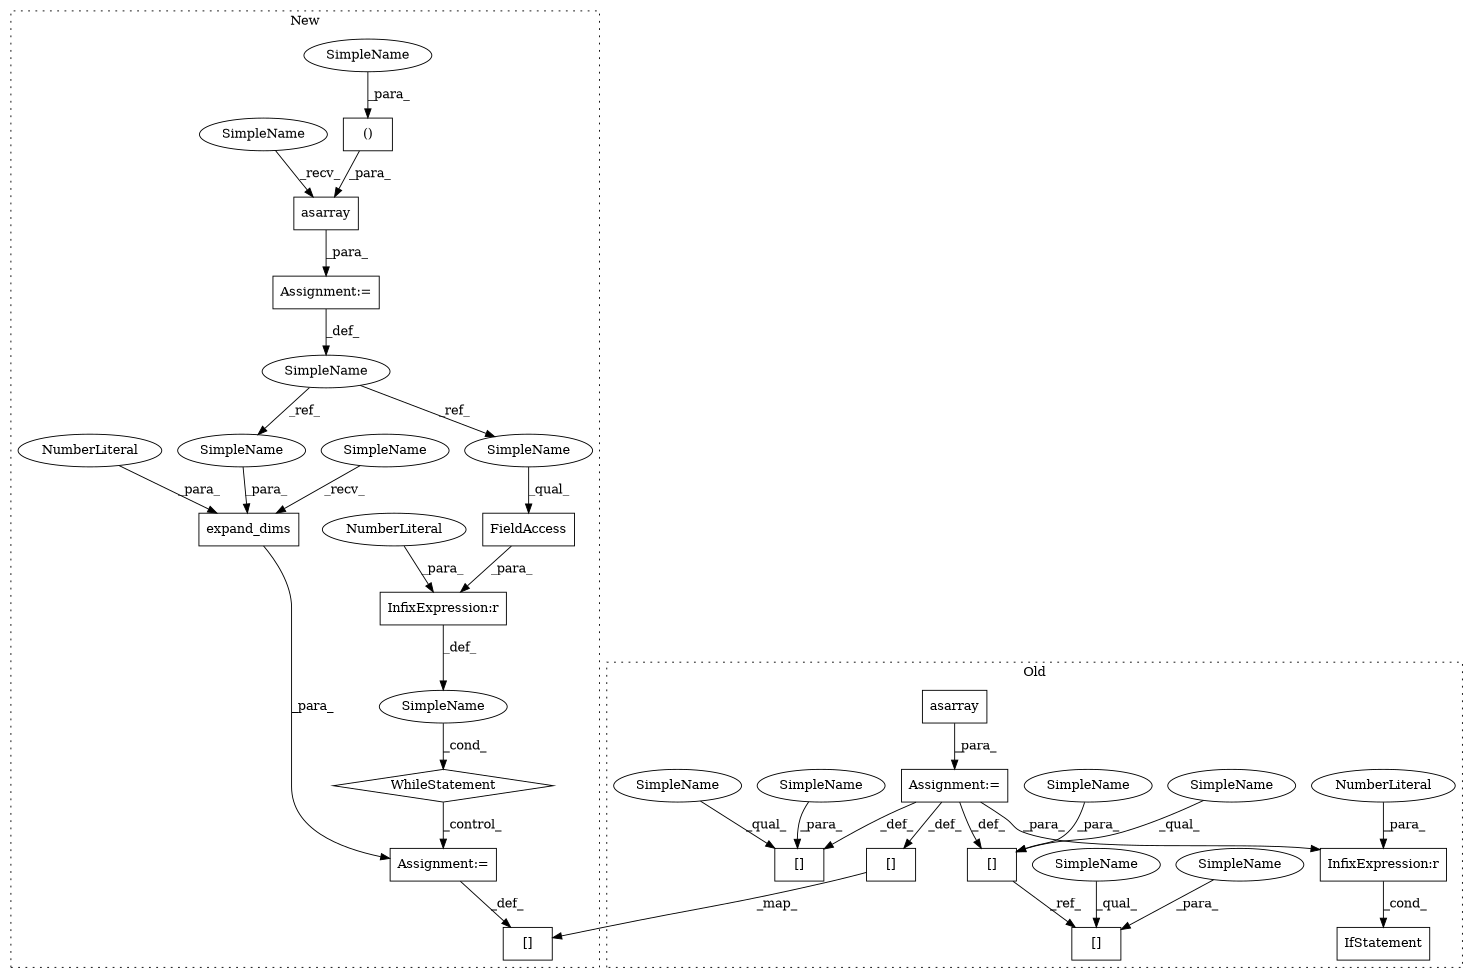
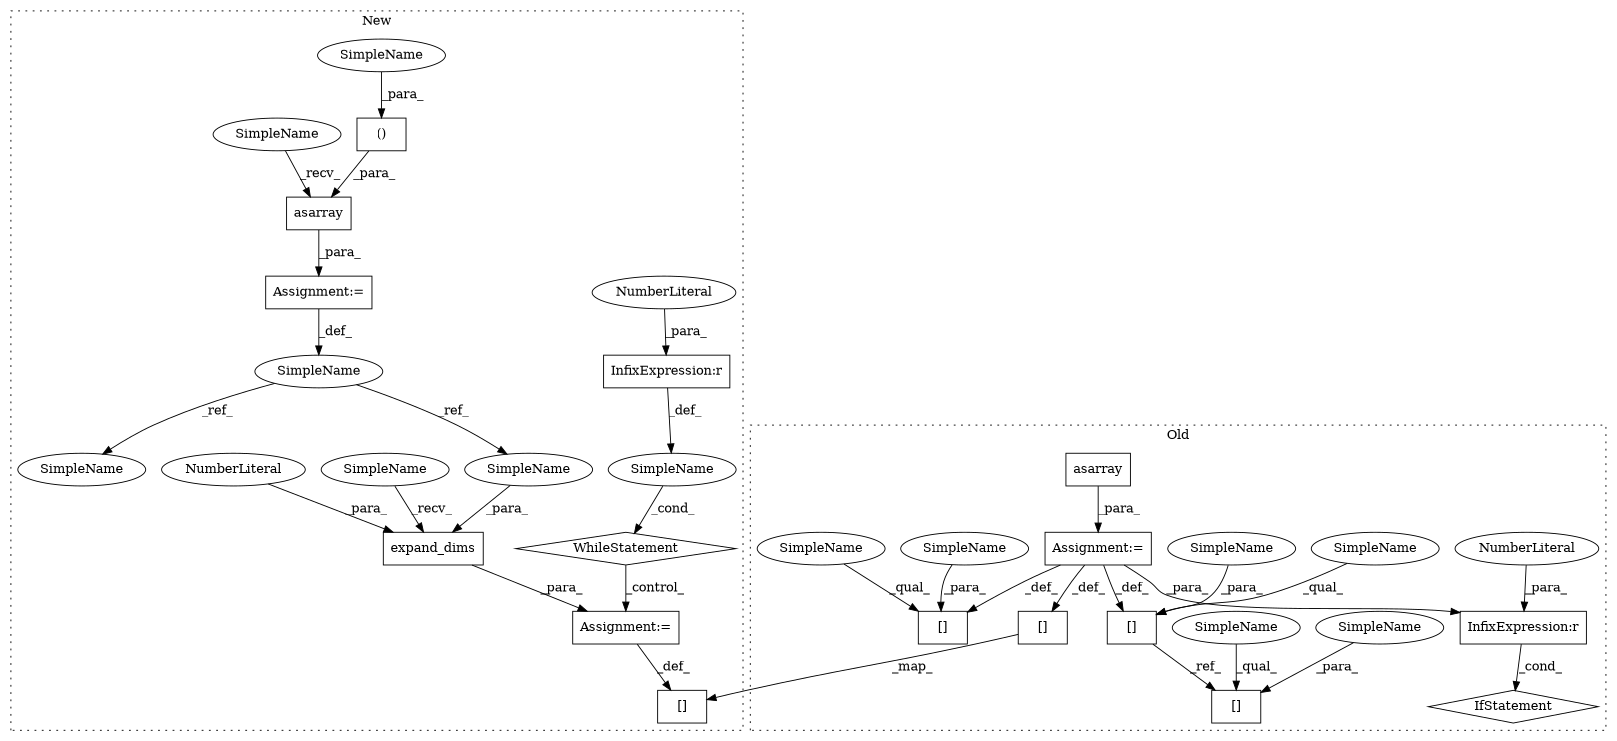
(529, 530) -> none
(1383, 944) -> (1513, 707)
